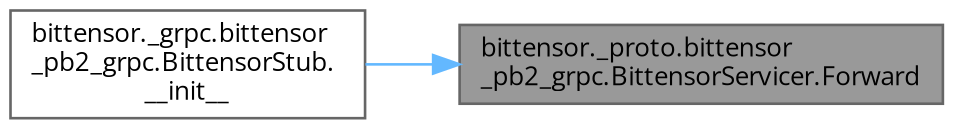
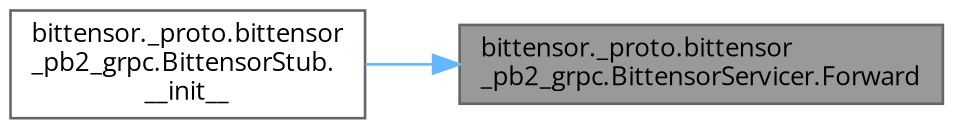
(188, 64) -> (188, 64)
